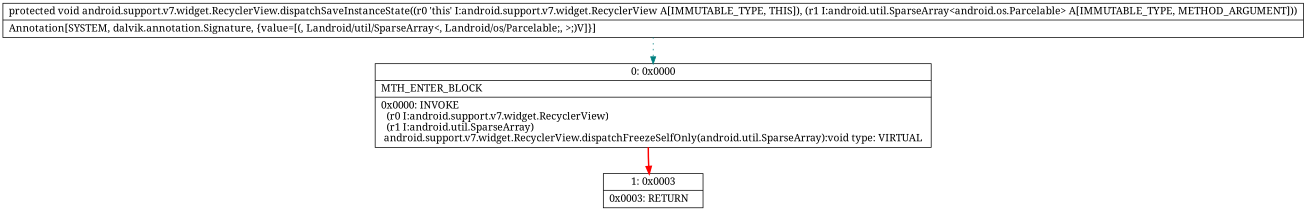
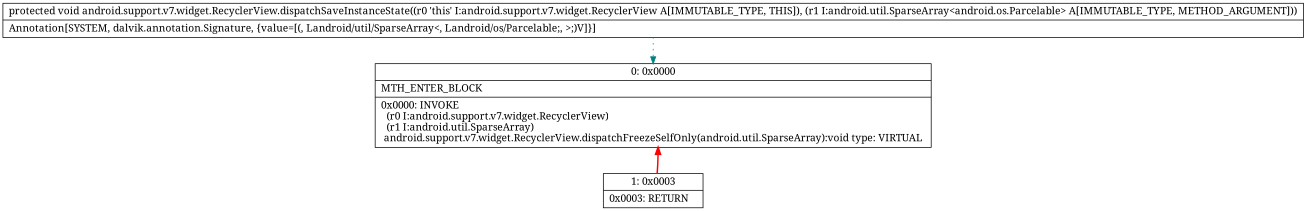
(648, 157) -> (658, 164)
